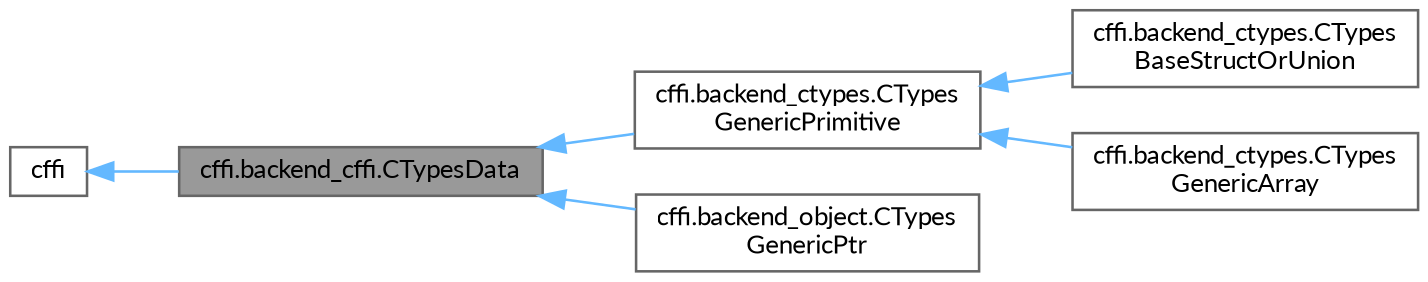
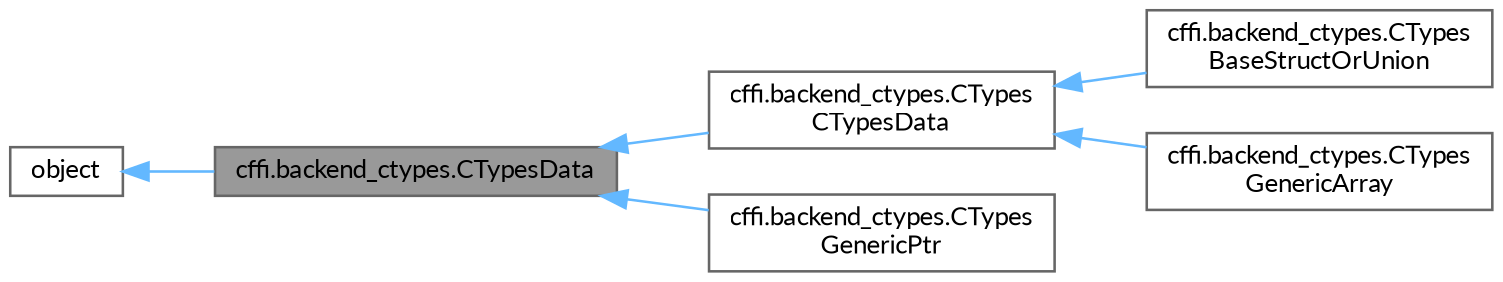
(808, 110) -> (882, 110)
(49, 172) -> (67, 172)
(361, 172) -> (416, 172)
(808, 233) -> (882, 233)
